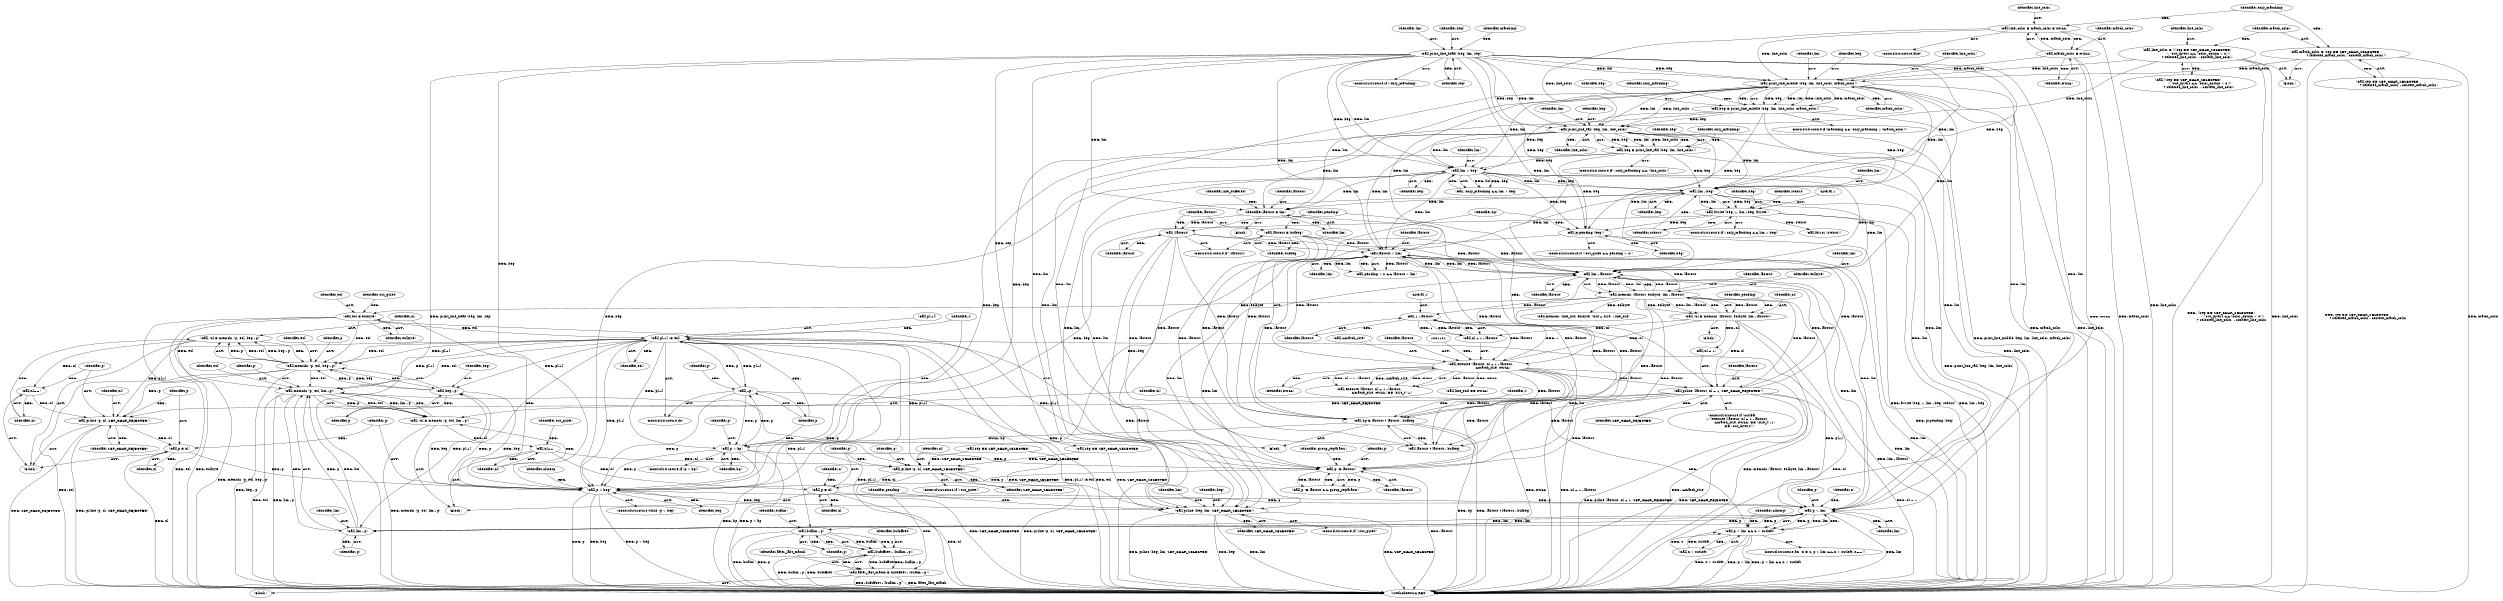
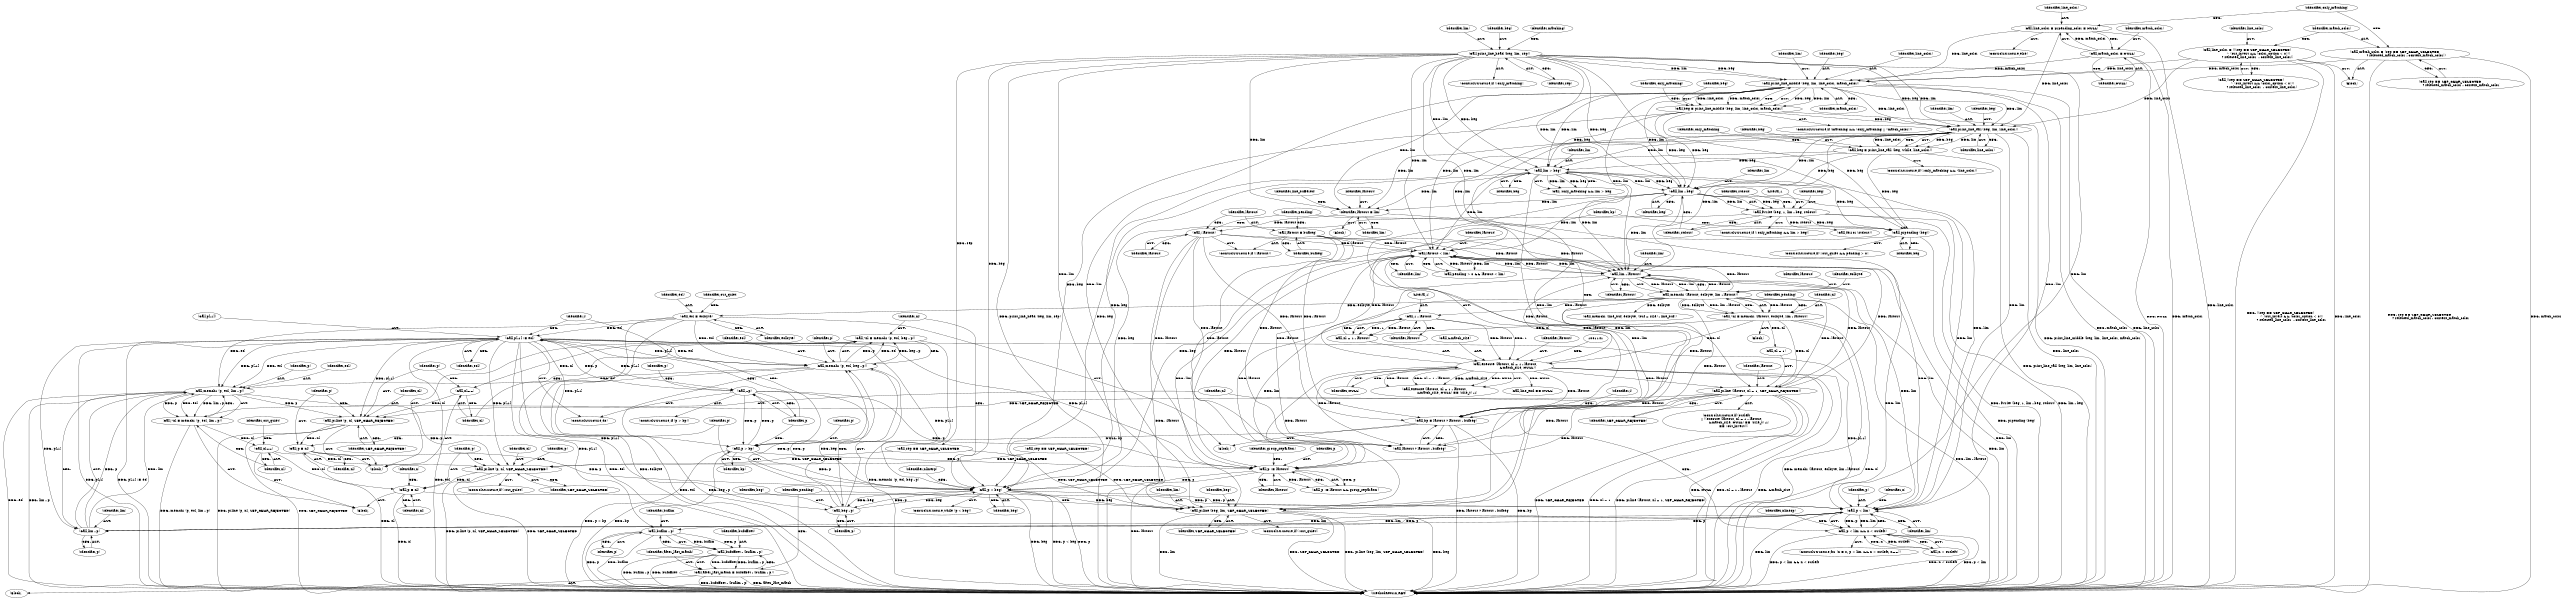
(2034, 29) -> (2062, 29)
(1656, 150) -> (1890, 150)
(1737, 212) -> (1785, 212)
(198, 379) -> (288, 406)
(705, 458) -> (710, 404)
